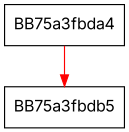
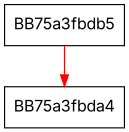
(65, 60) -> (65, 60)
